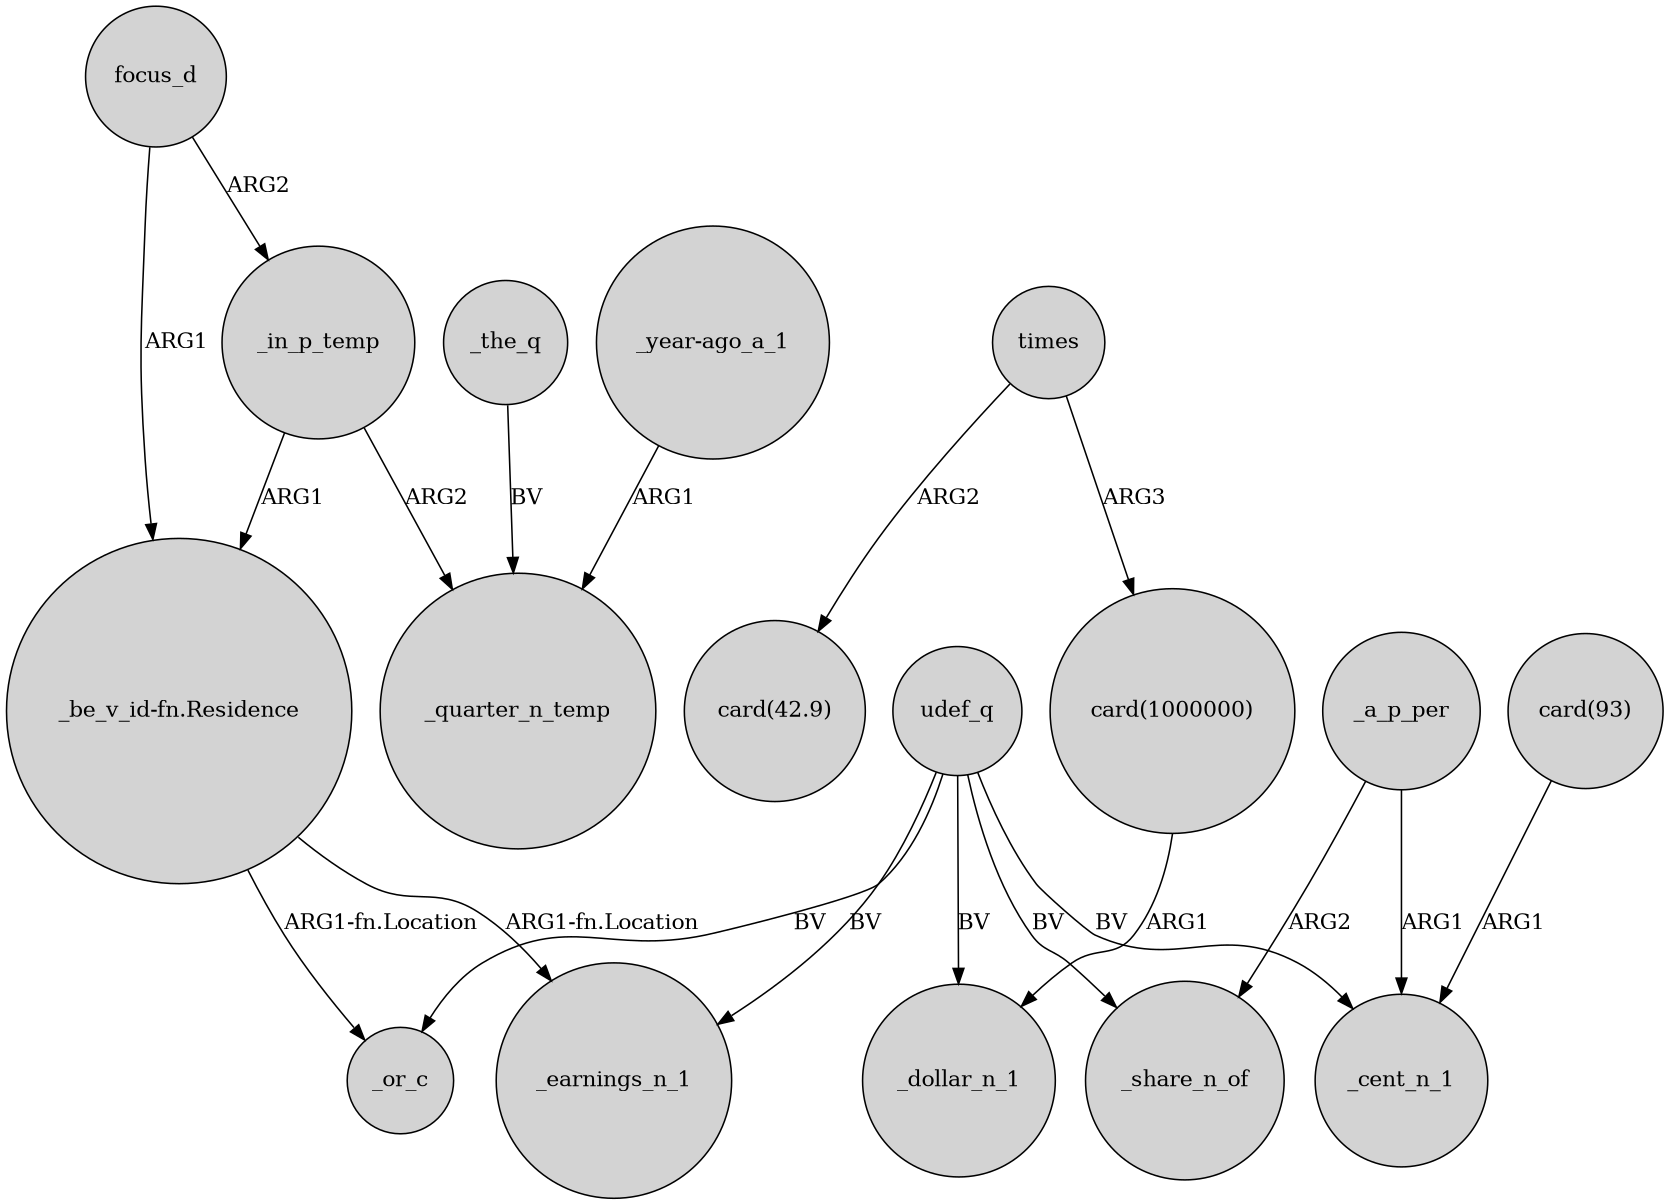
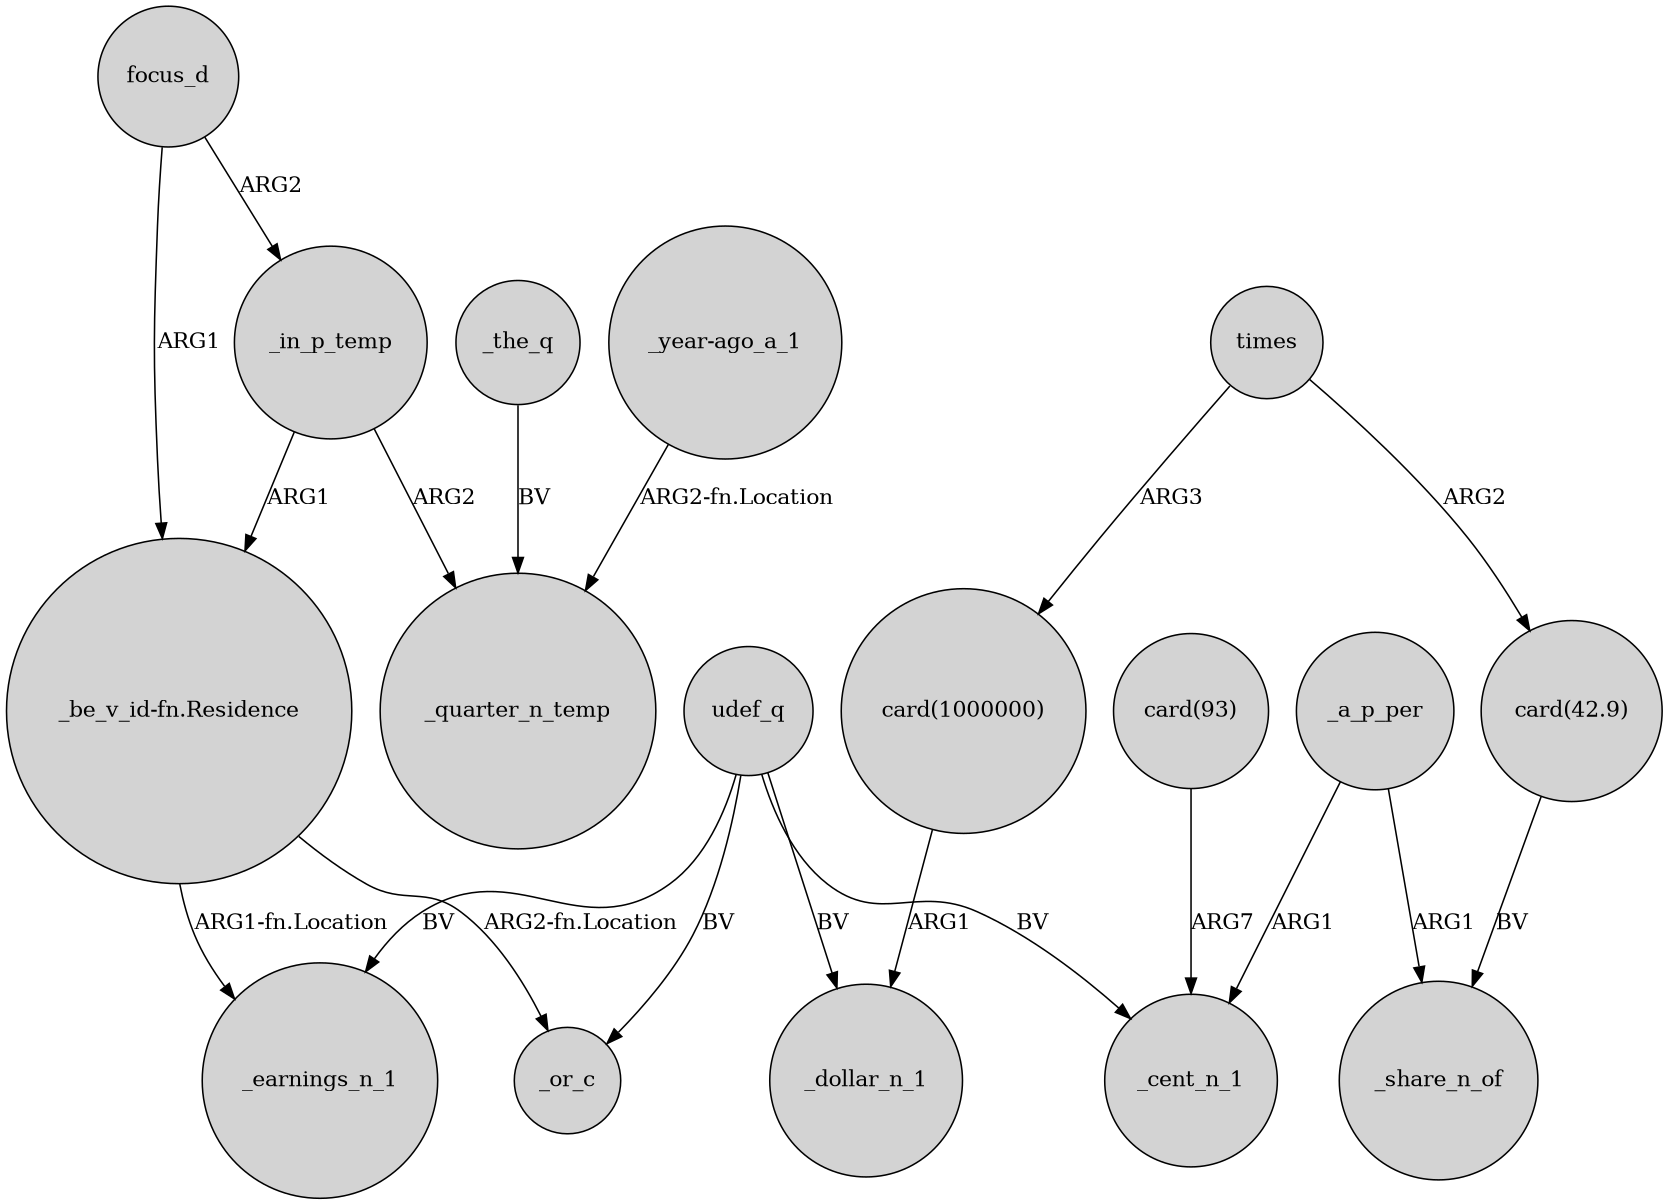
(664, 499) -> (737, 499)
(1011, 902) -> (1509, 884)
(381, 923) -> (581, 923)
(1320, 923) -> (1444, 923)
(1514, 923) -> (1223, 923)
